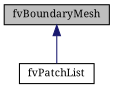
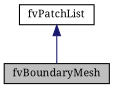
(57, 50) -> (57, 50)
